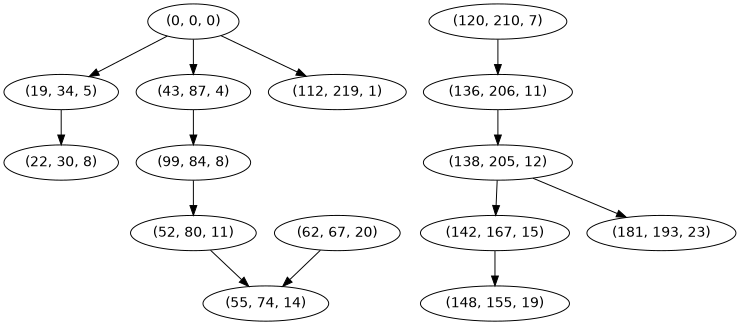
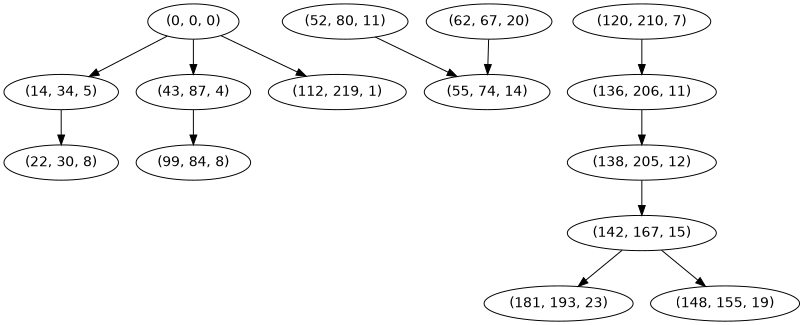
(61, 92) -> (61, 92)
(193, 193) -> none
(575, 196) -> (604, 265)
